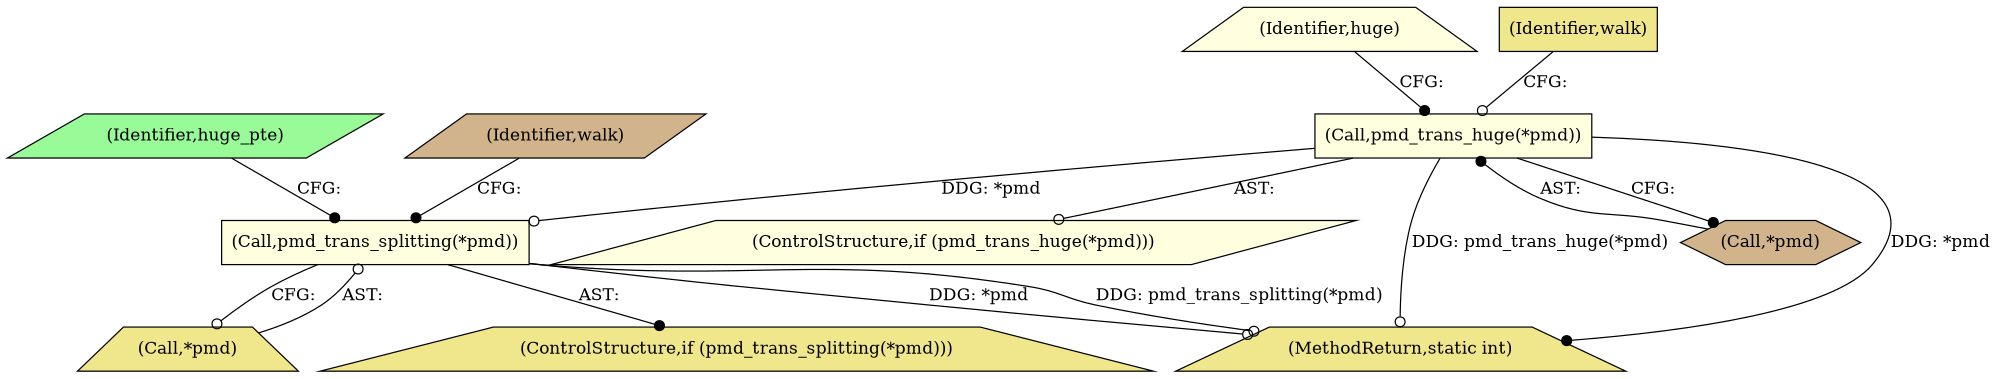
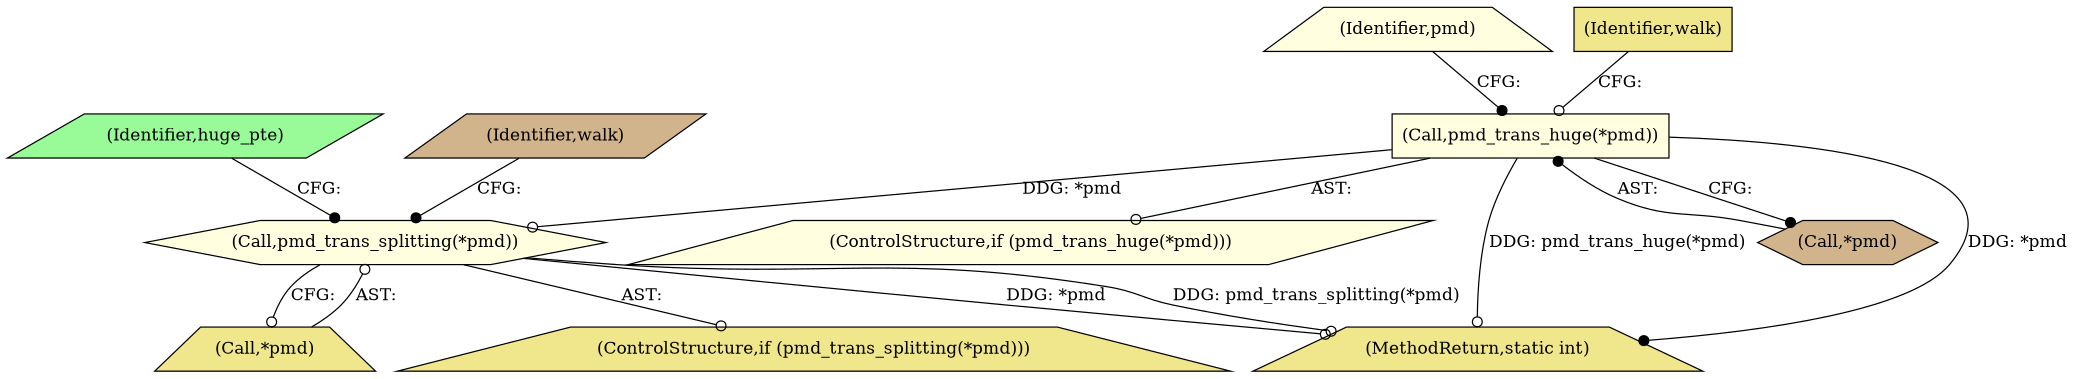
(1330, 29) -> (1408, 29)
(375, 243) -> (375, 243)
(551, 294) -> (590, 295)
